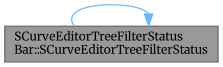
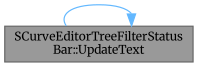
(111, 44) -> (99, 44)
